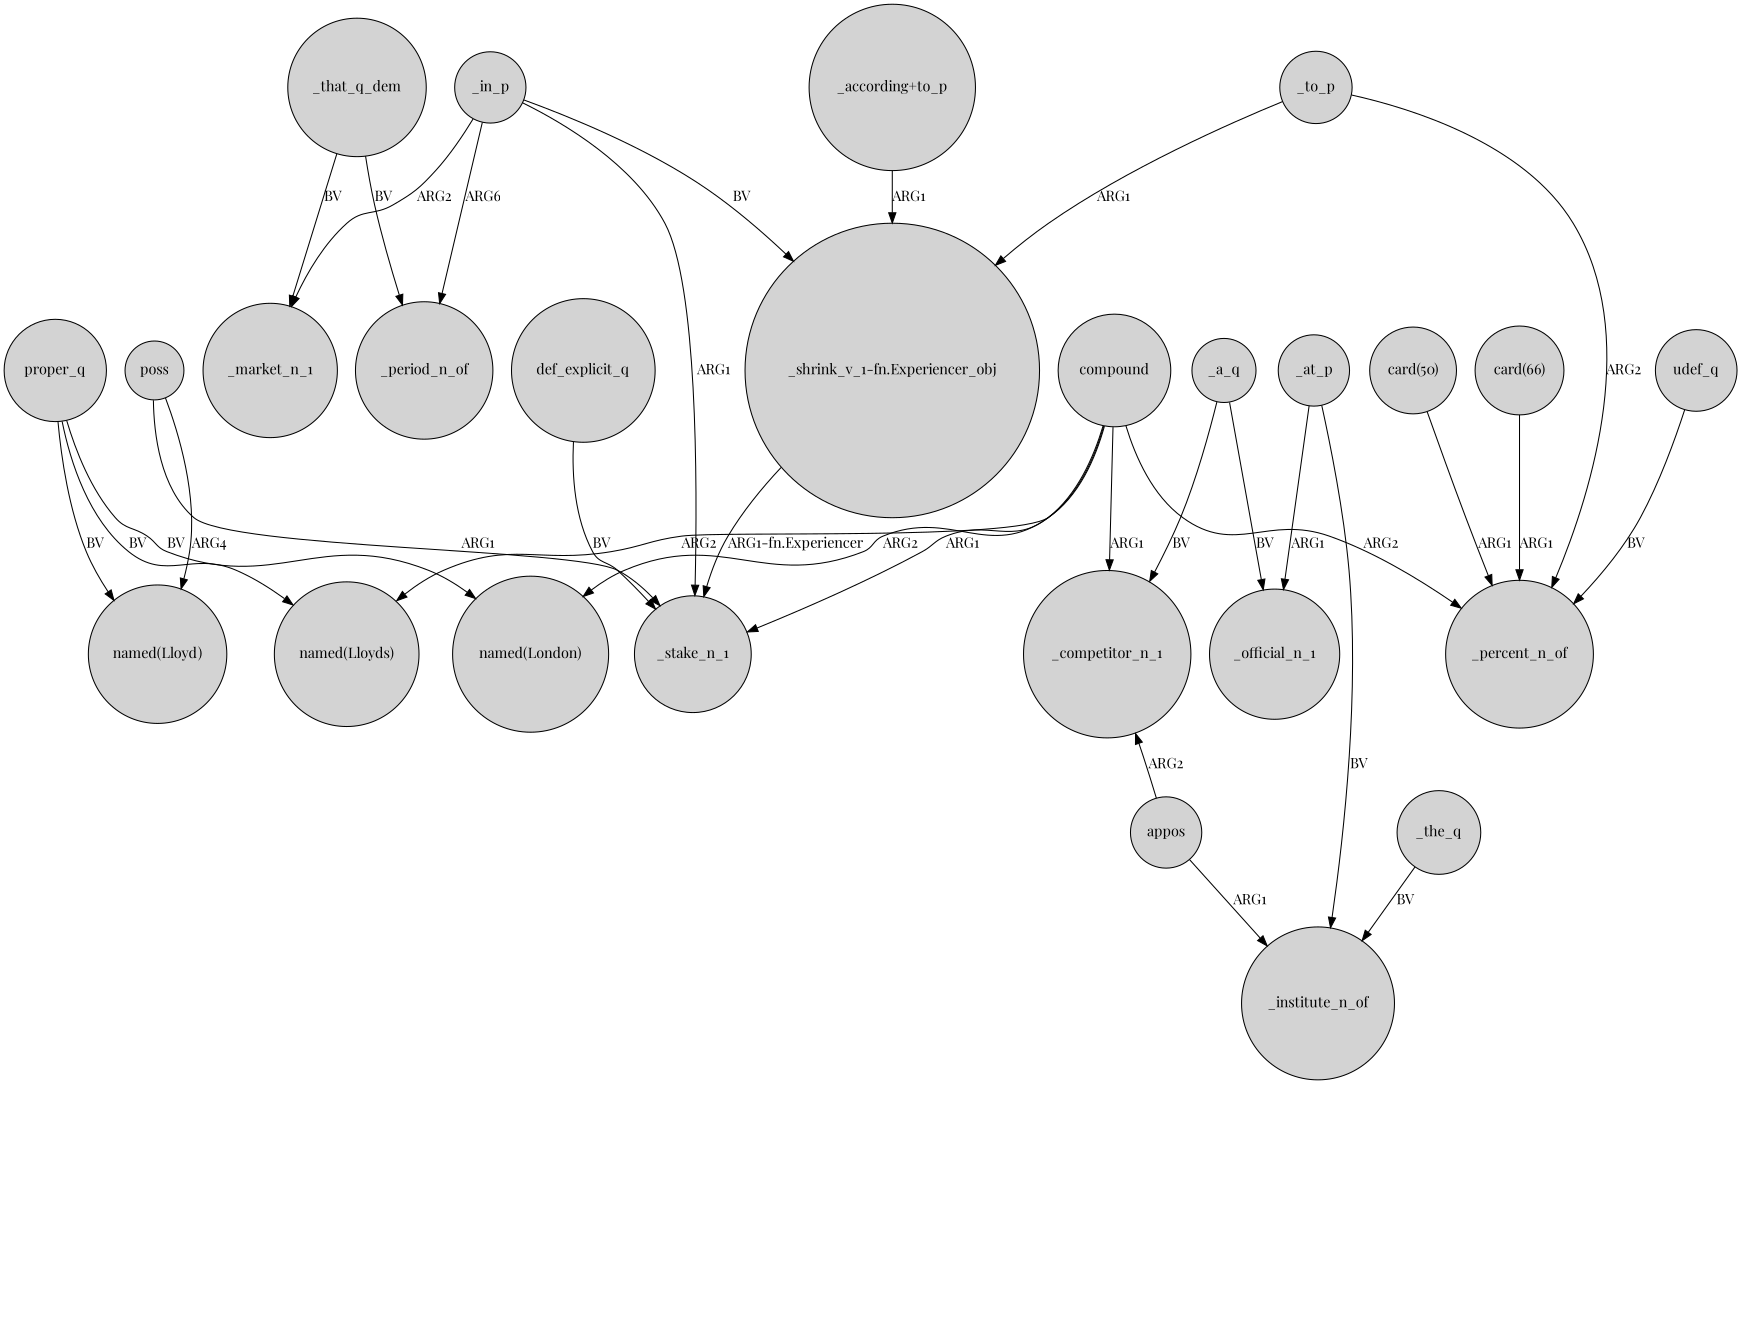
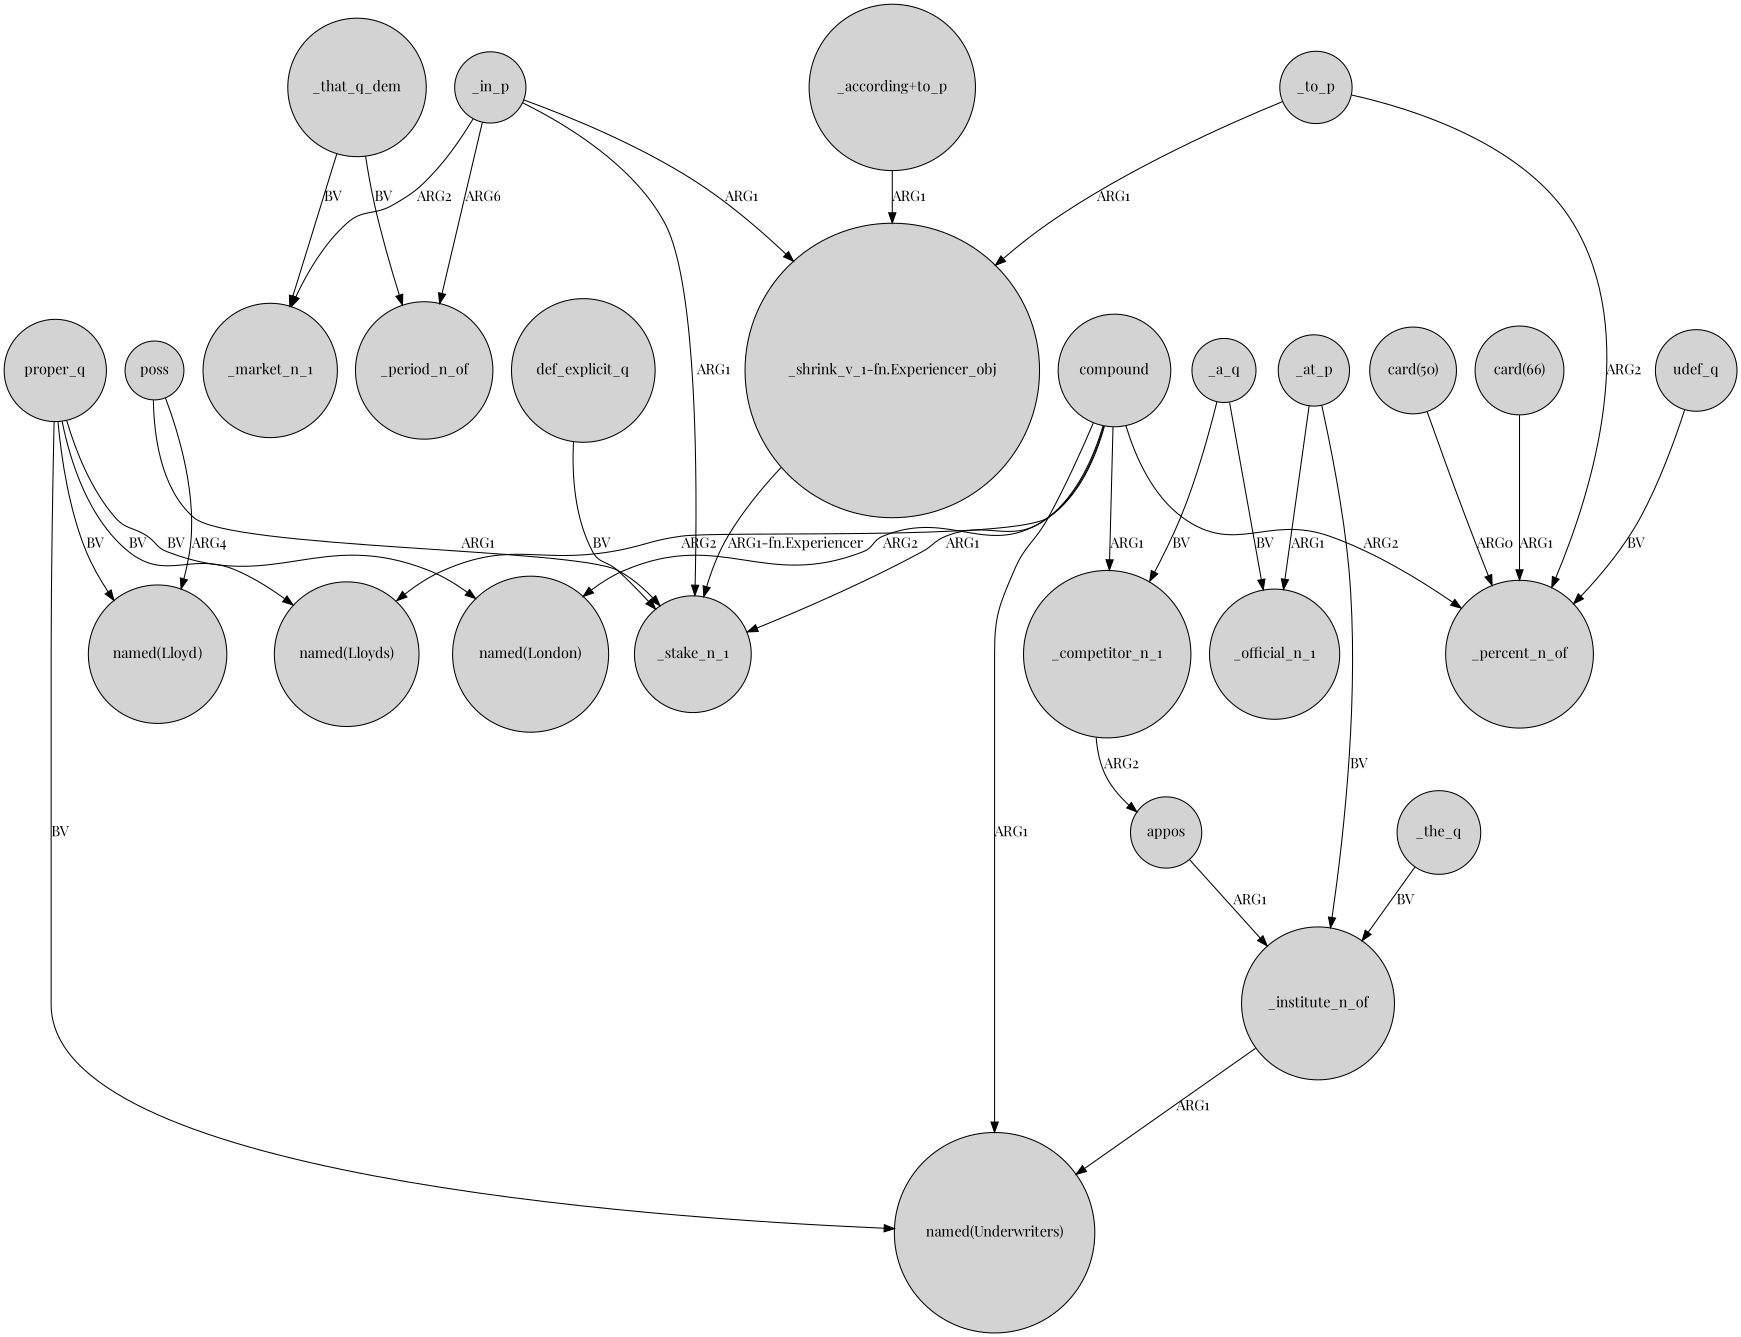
(742, 197) -> (742, 197)
(1495, 544) -> (1495, 544)
(1148, 771) -> (1105, 775)
none -> (995, 1233)
